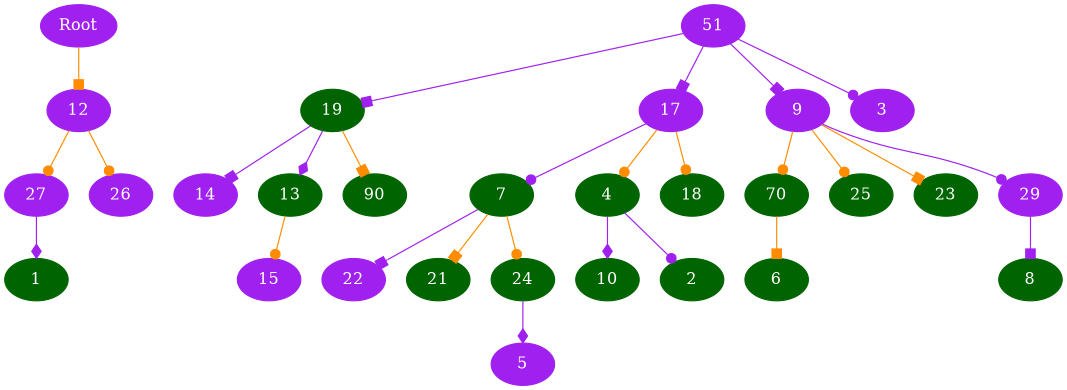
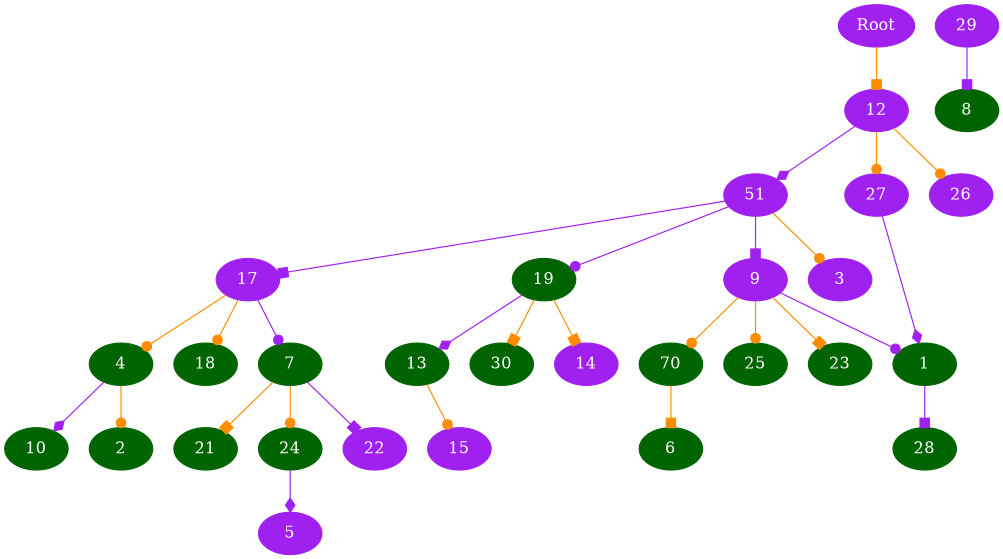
(793, 66) -> (794, 234)
(529, 67) -> (654, 236)
none -> (822, 149)
(274, 150) -> (562, 317)
(909, 152) -> (836, 320)
(375, 195) -> (502, 364)
(646, 234) -> (121, 402)
none -> (925, 449)
